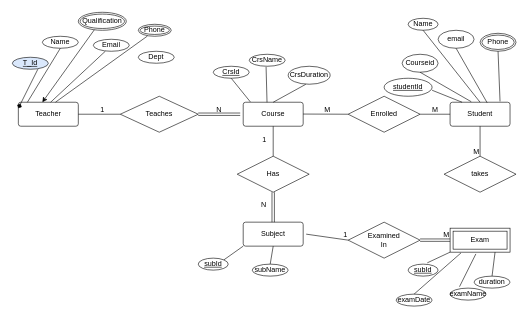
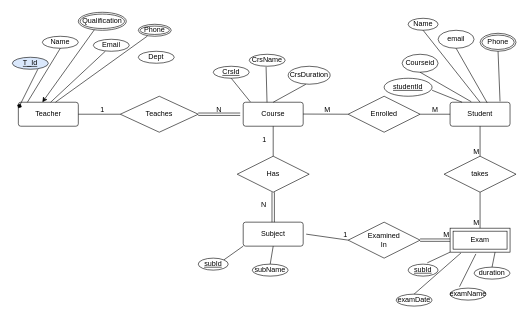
none -> (480, 210)
(492, 282) -> (492, 273)
